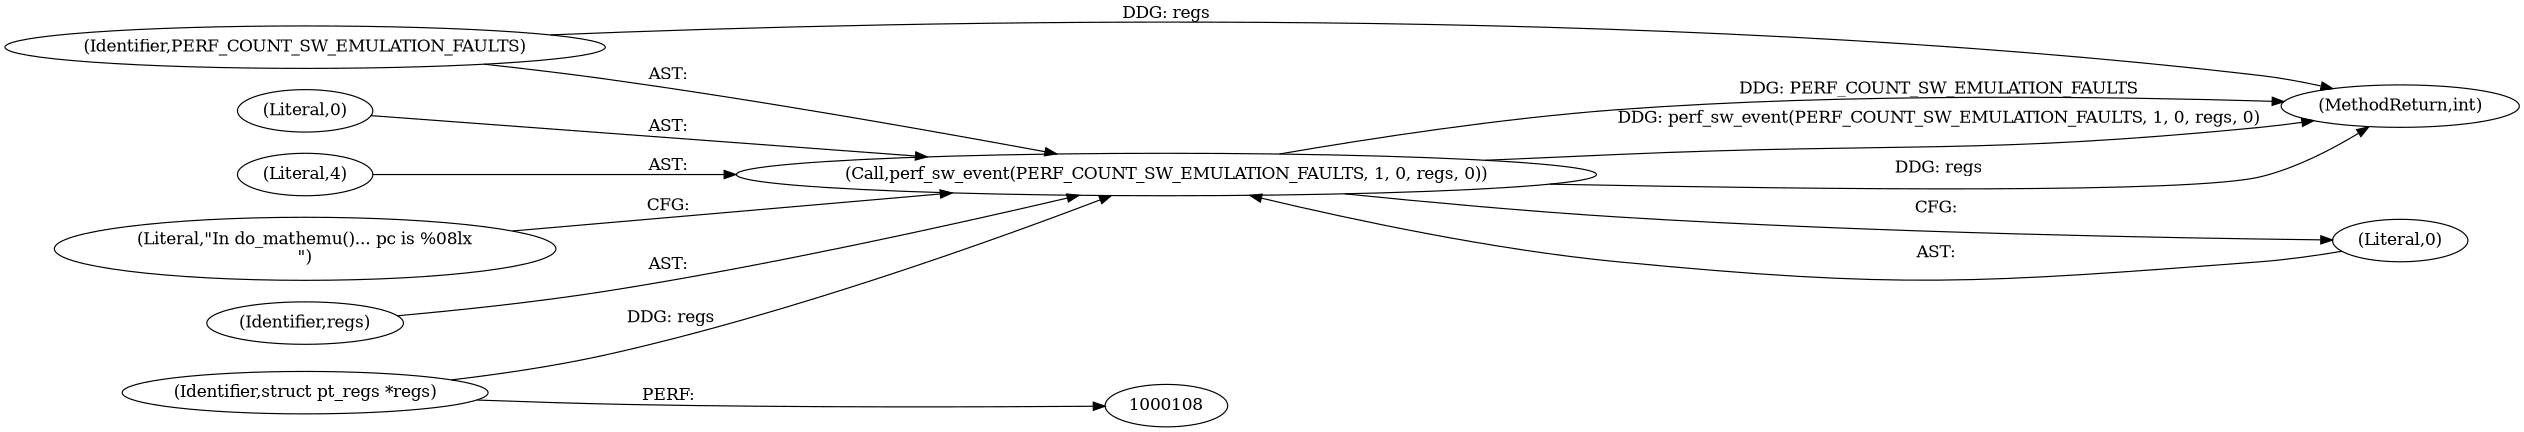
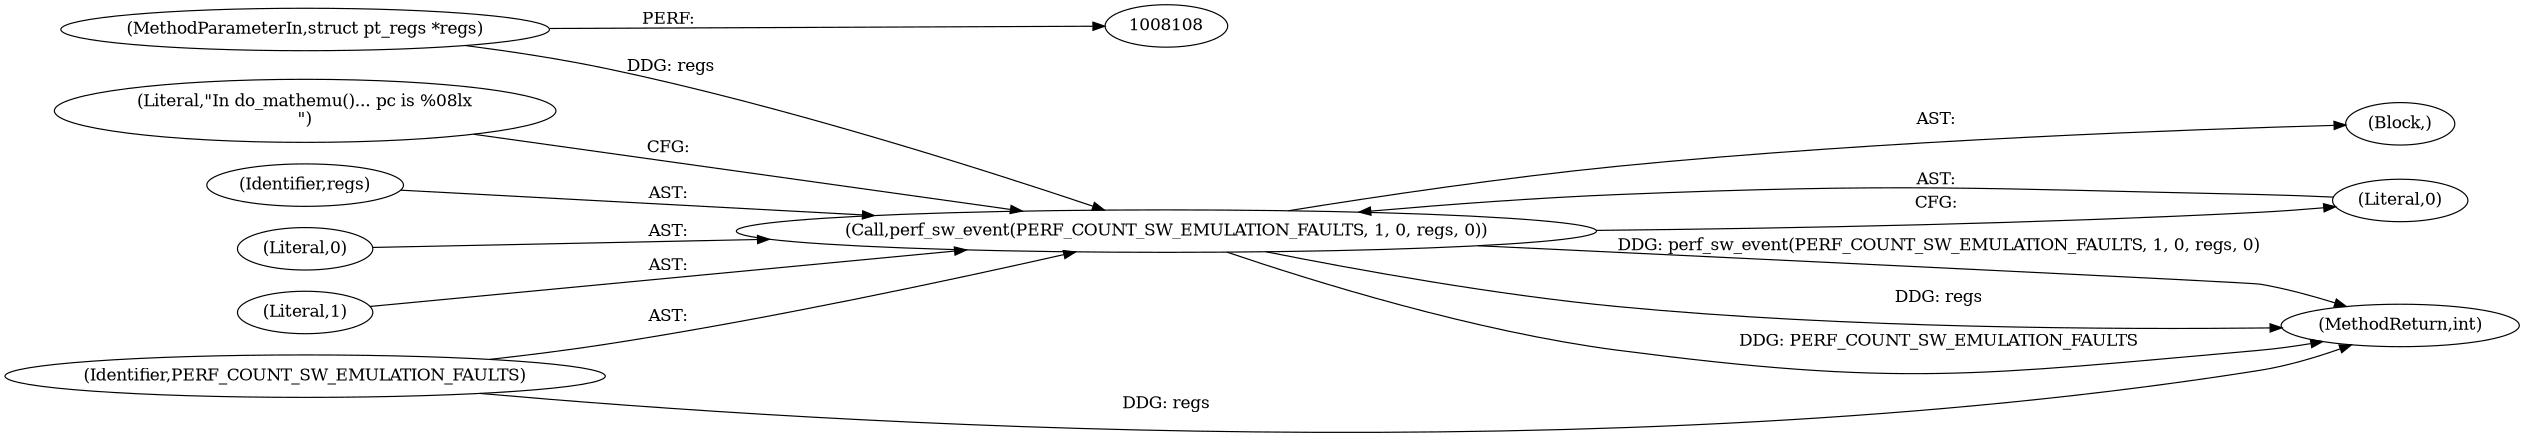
none -> (2400, 124)
(305, 175) -> (305, 312)
(305, 393) -> (305, 29)
(1166, 406) -> (1166, 26)
